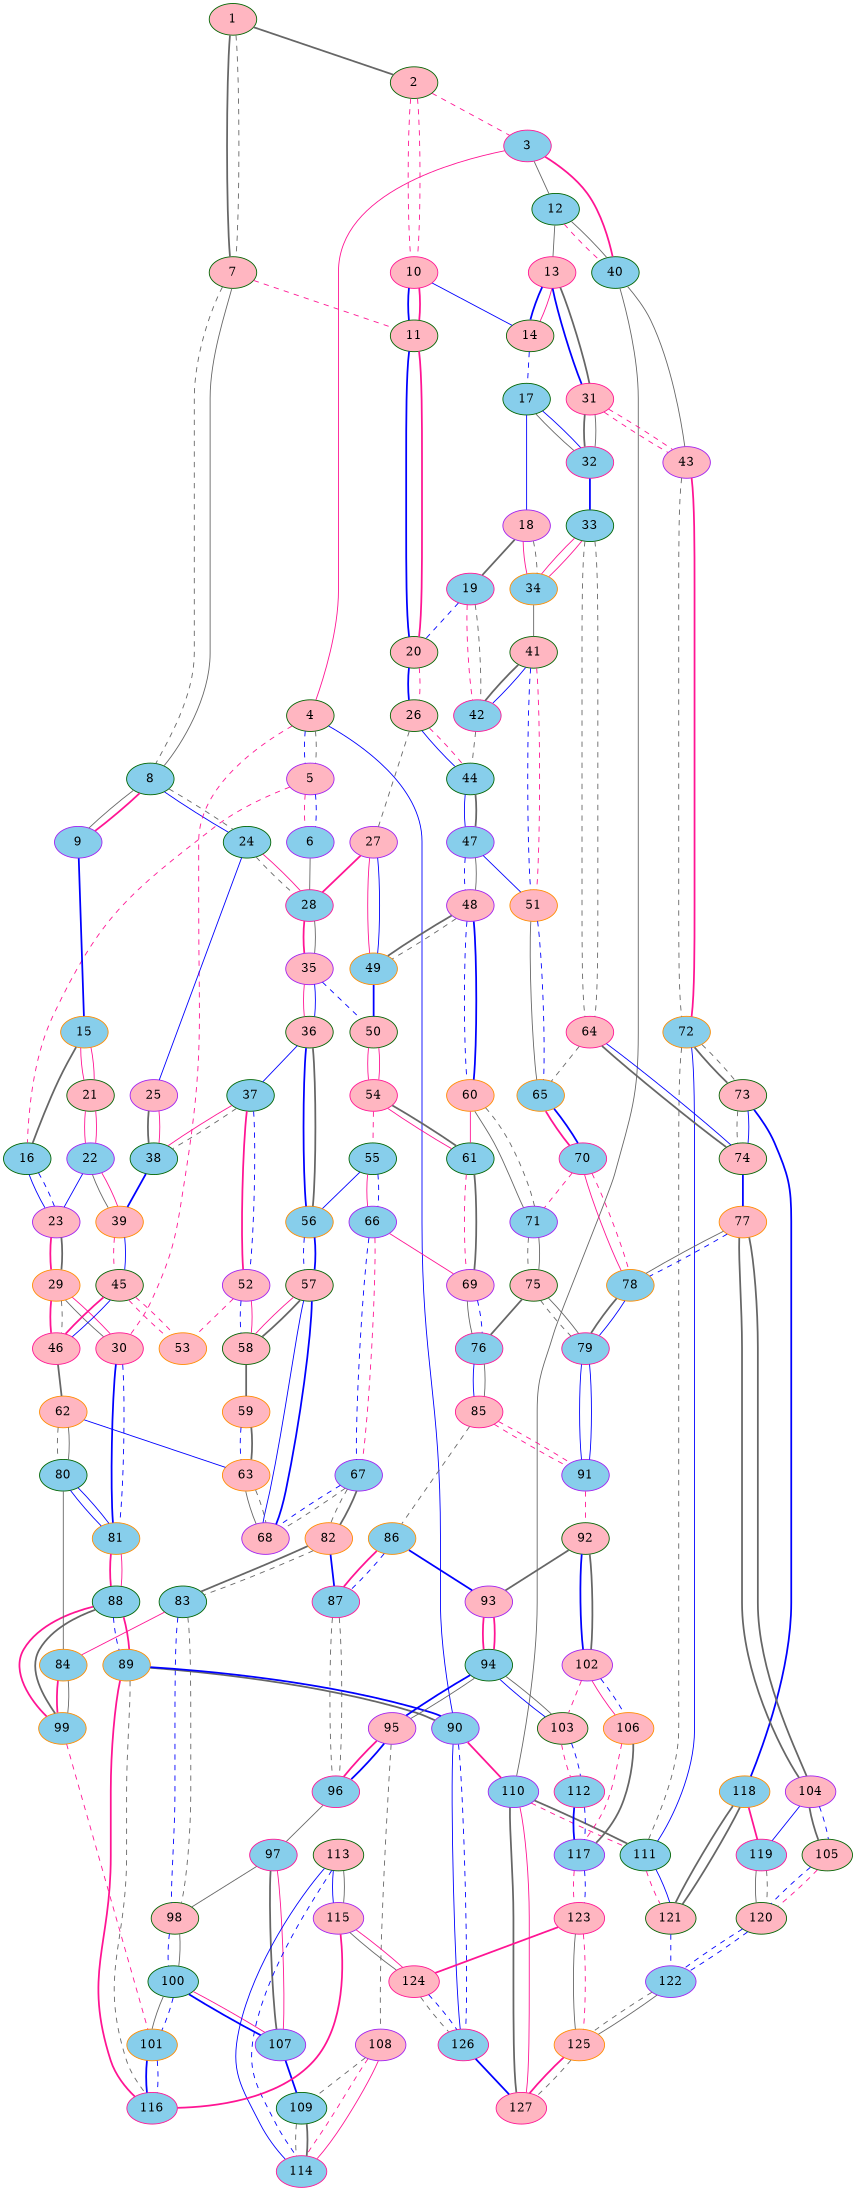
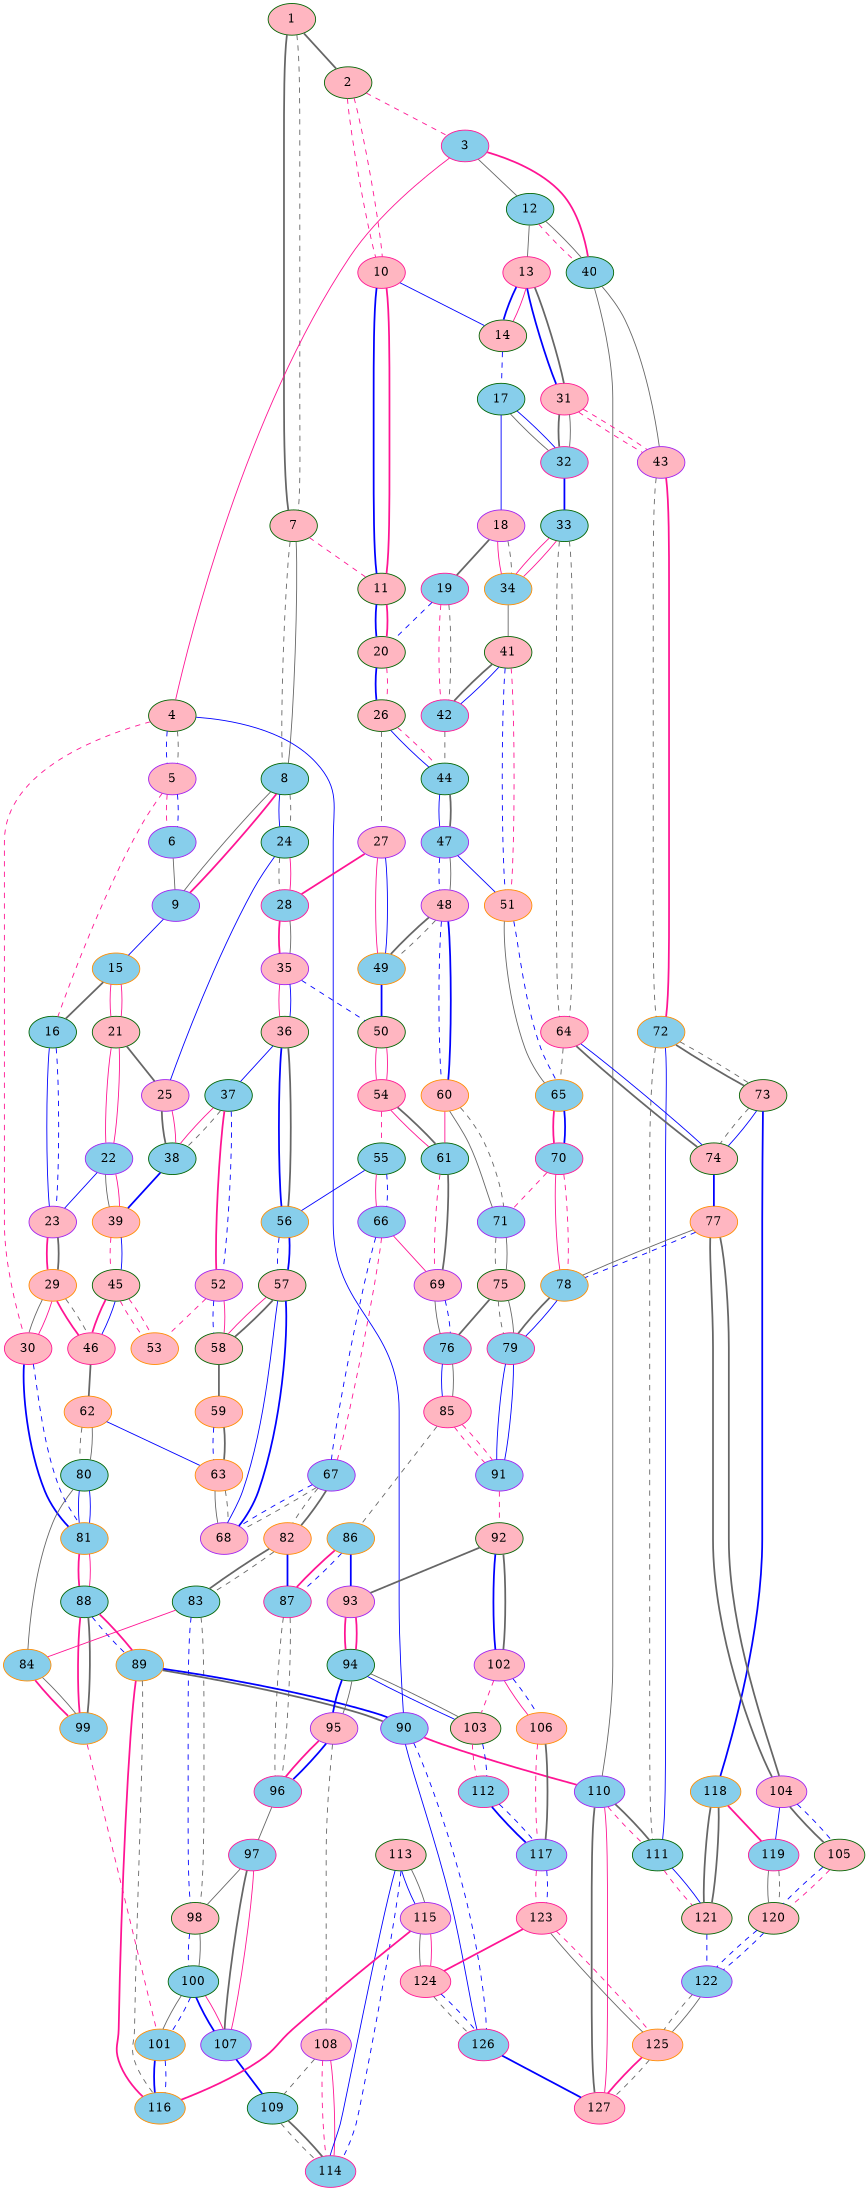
(310, 874) -> (174, 874)
(81, 937) -> (146, 937)
none -> (141, 1064)
(152, 2108) -> (160, 2108)
